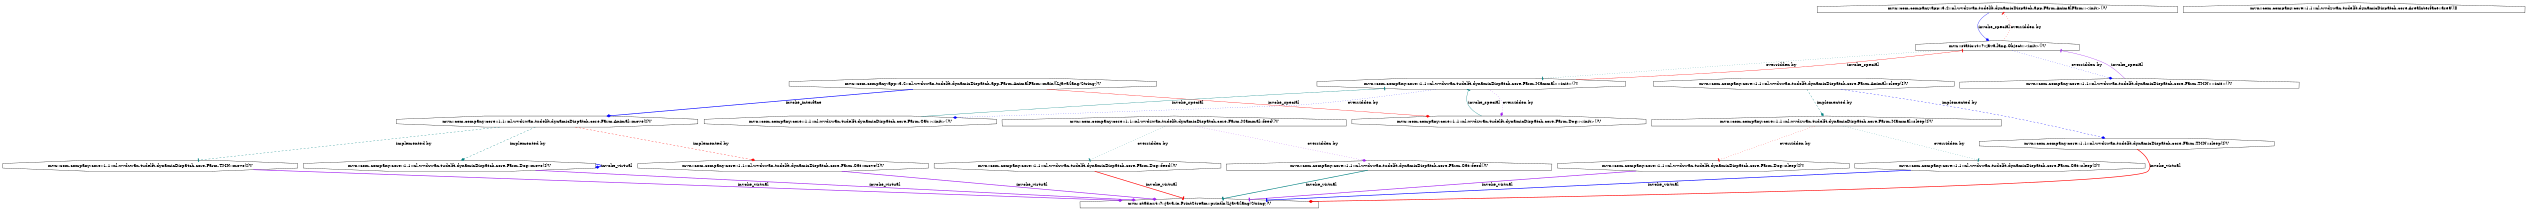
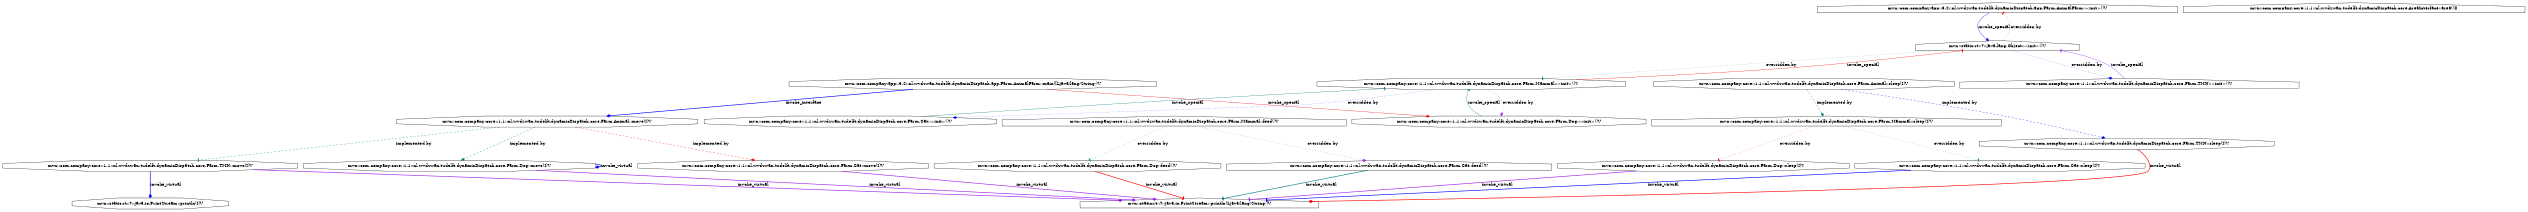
none -> (150, 204)
